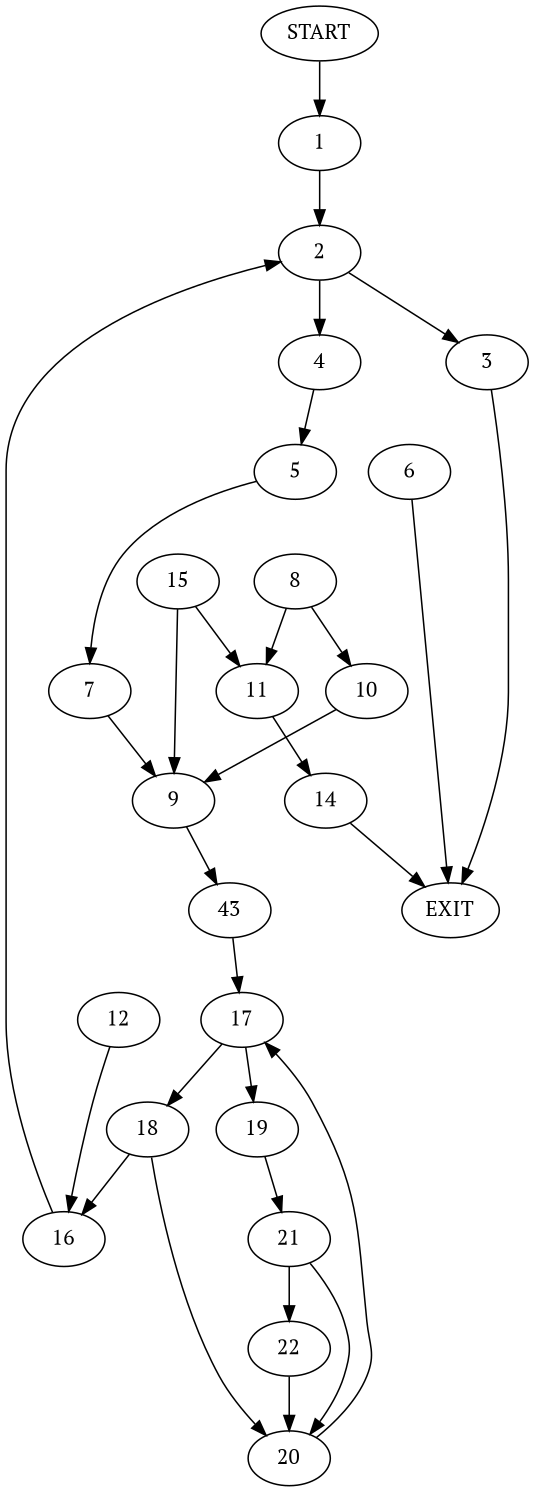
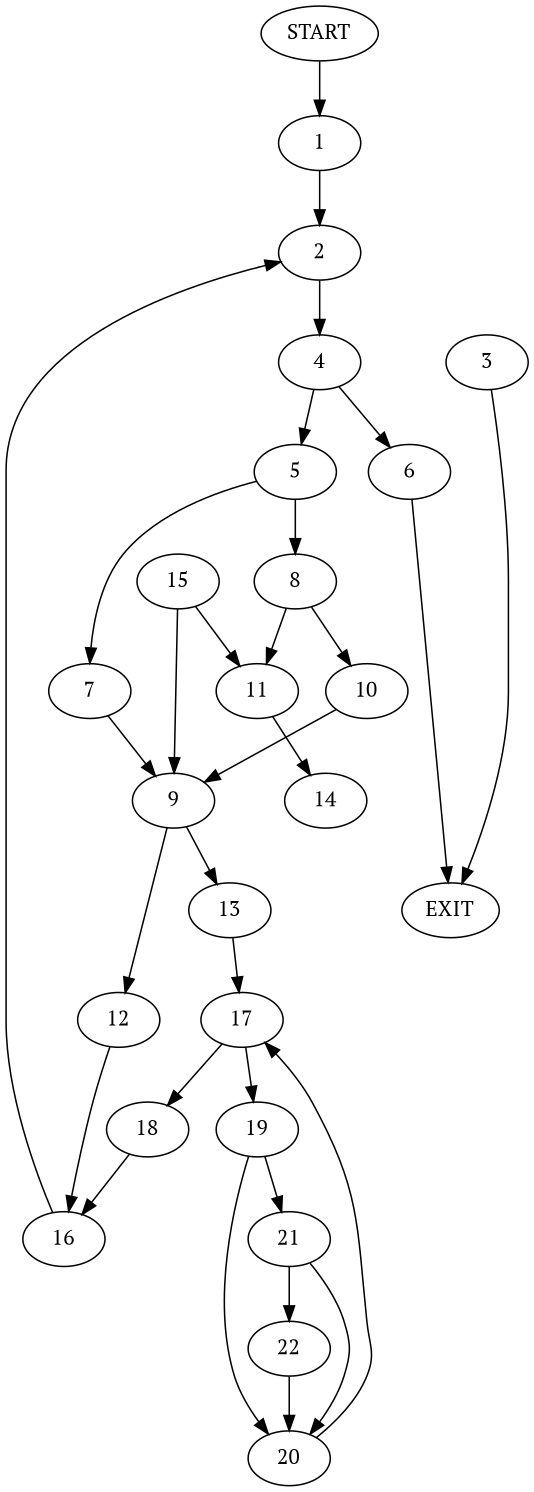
(397, 303) -> none
none -> (360, 411)
none -> (295, 519)
(382, 850) -> none
none -> (148, 903)
(230, 910) -> (230, 910)
(186, 1298) -> (225, 1292)
